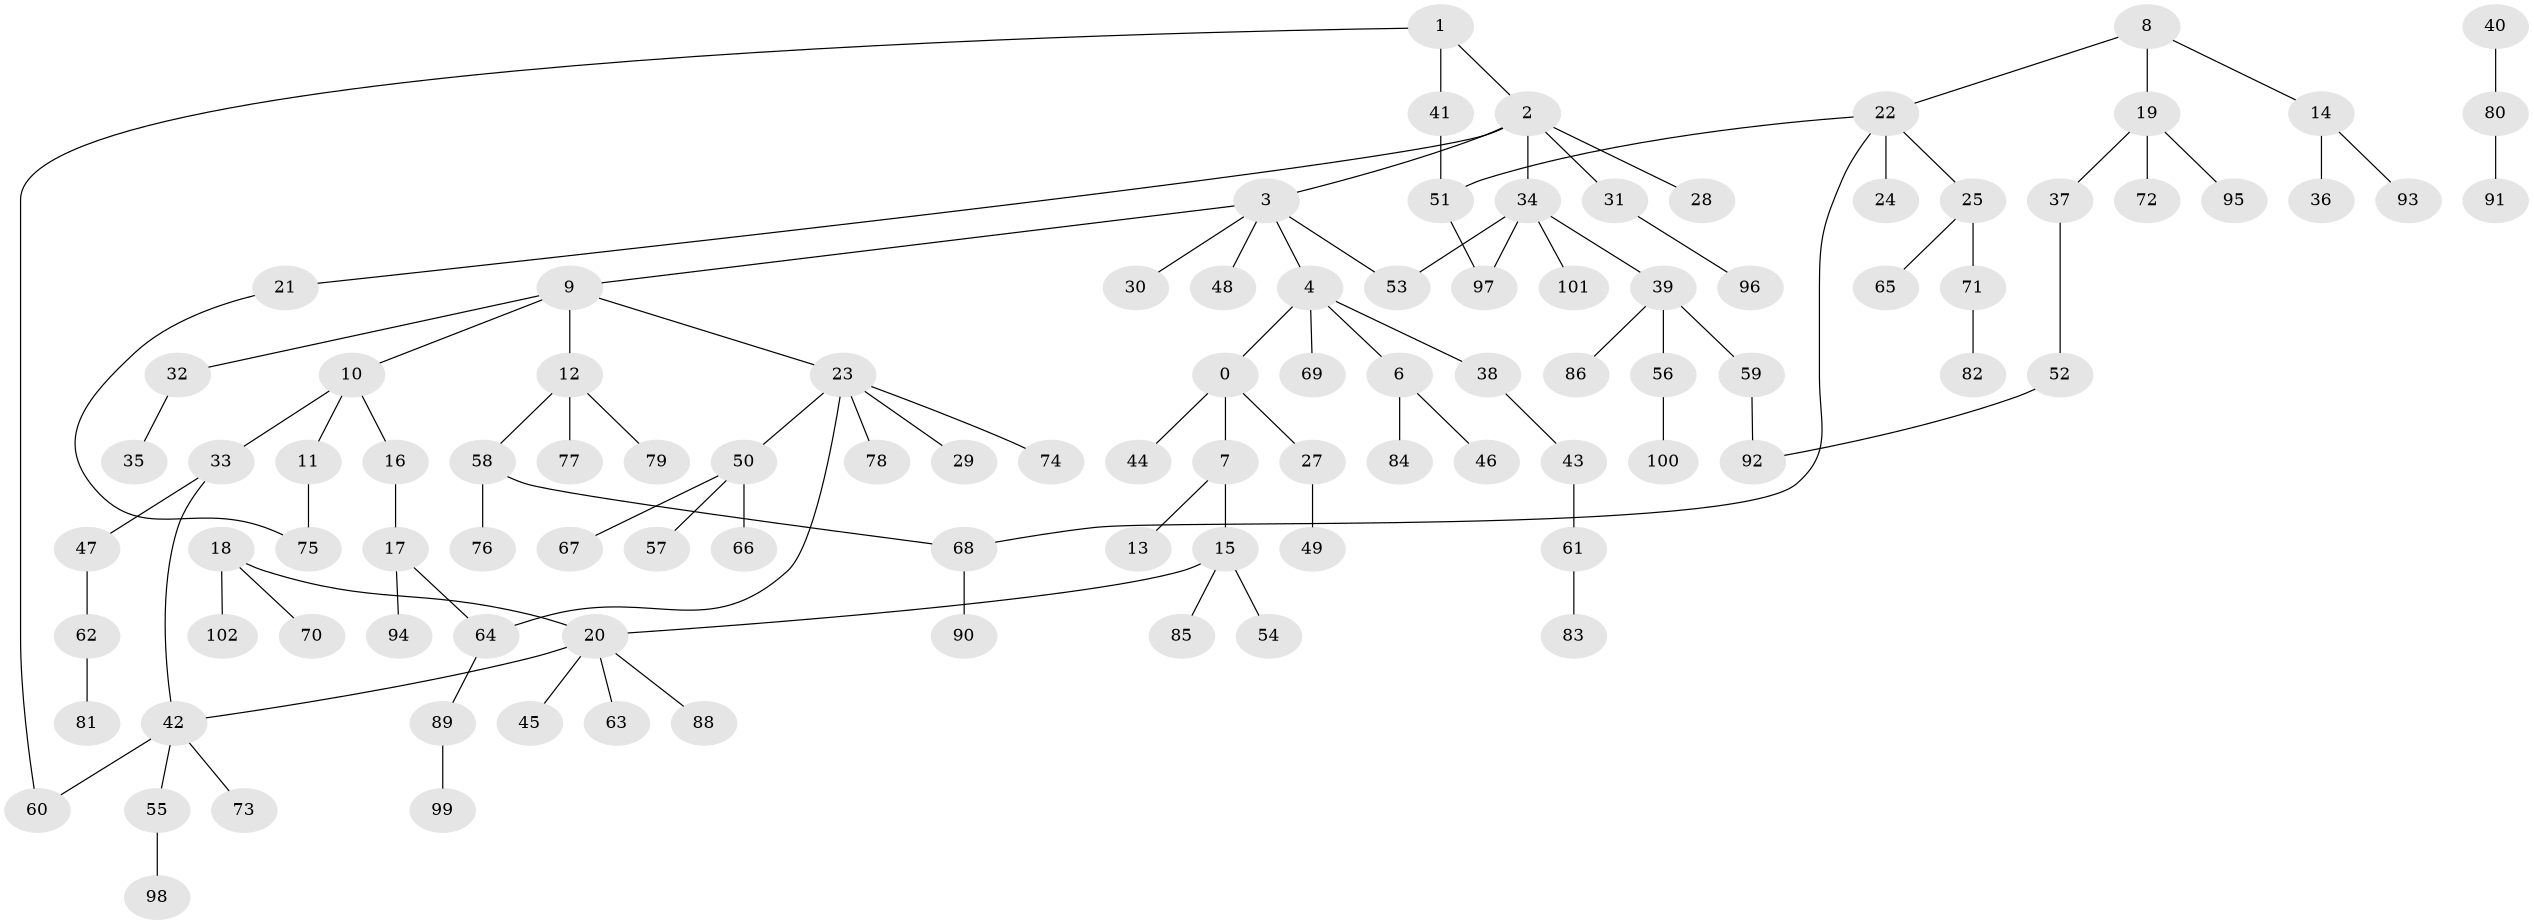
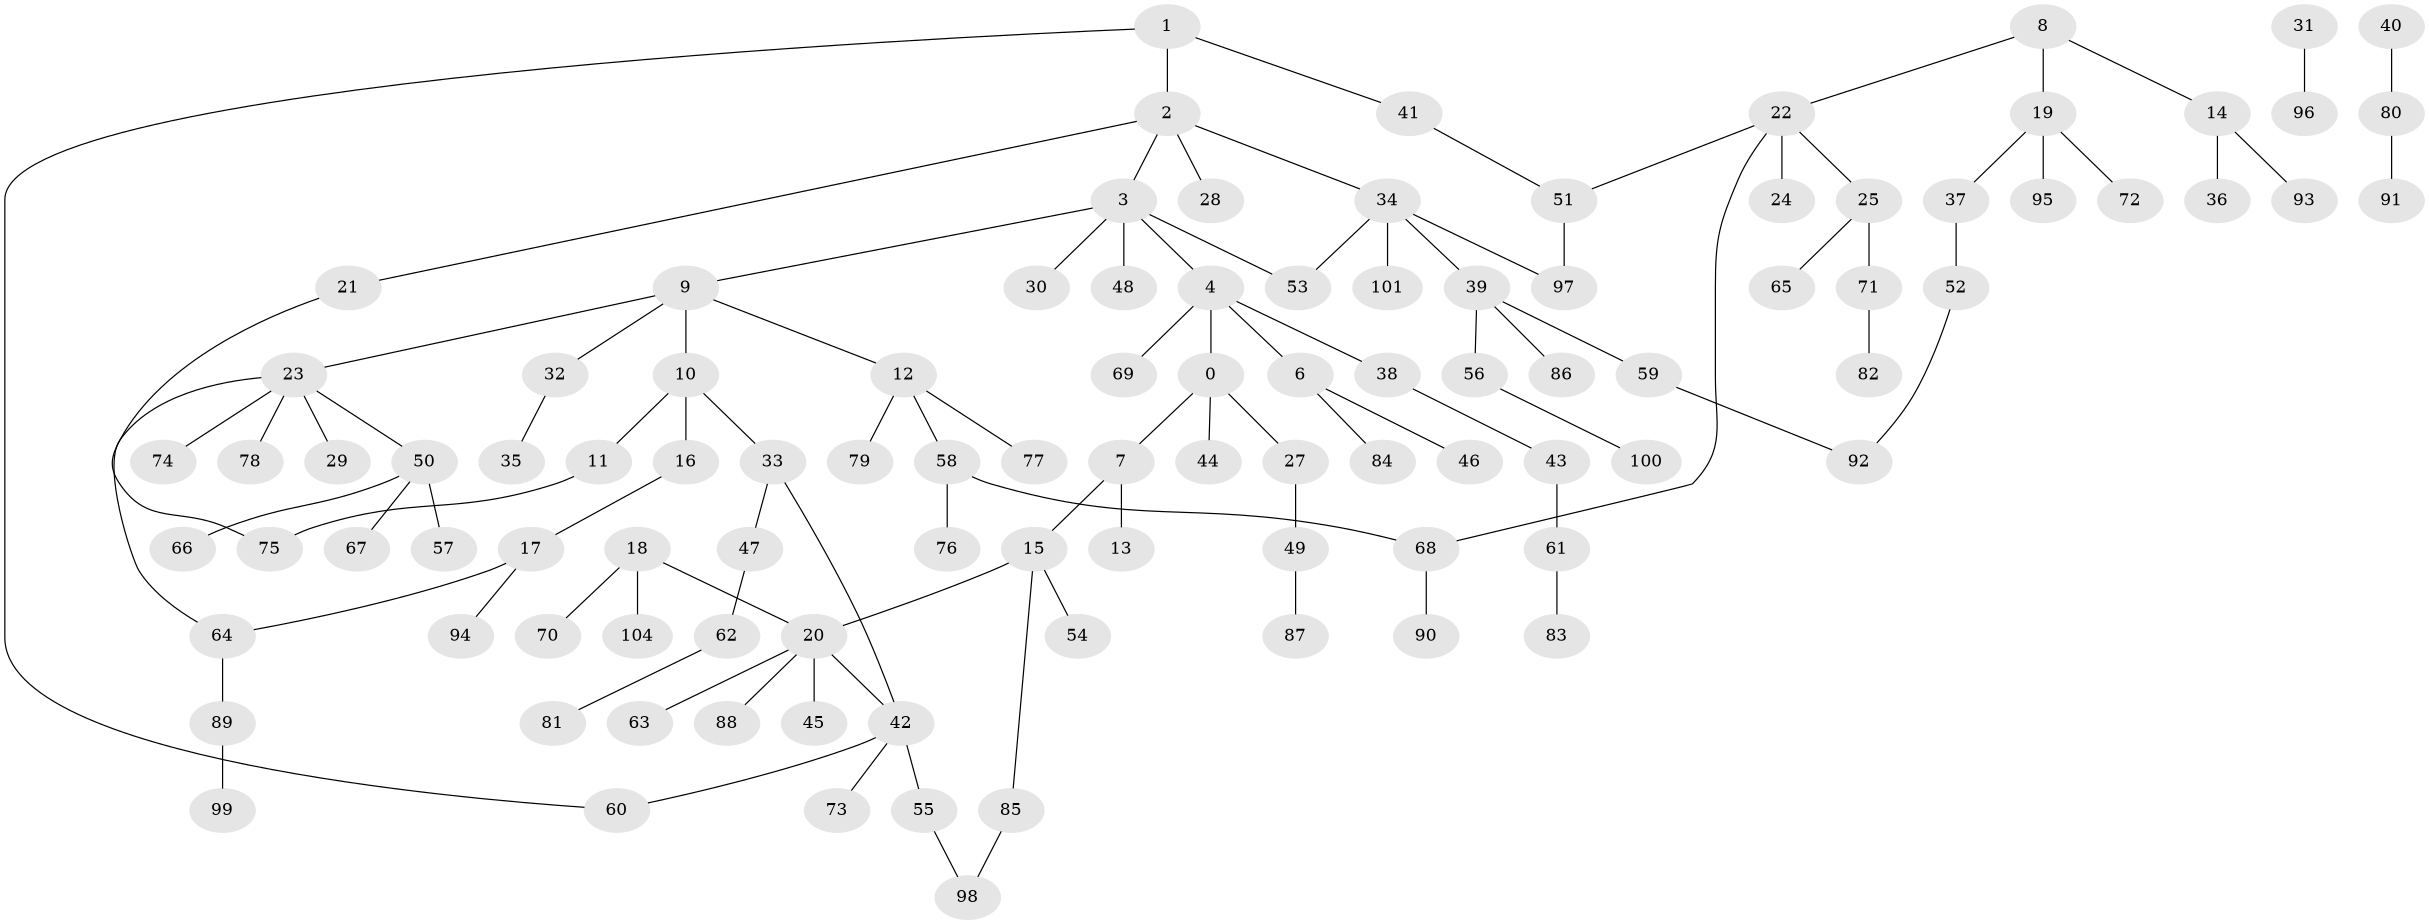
(1578, 163) -> none
(223, 636) -> (638, 636)
none -> (1296, 636)
none -> (990, 854)
